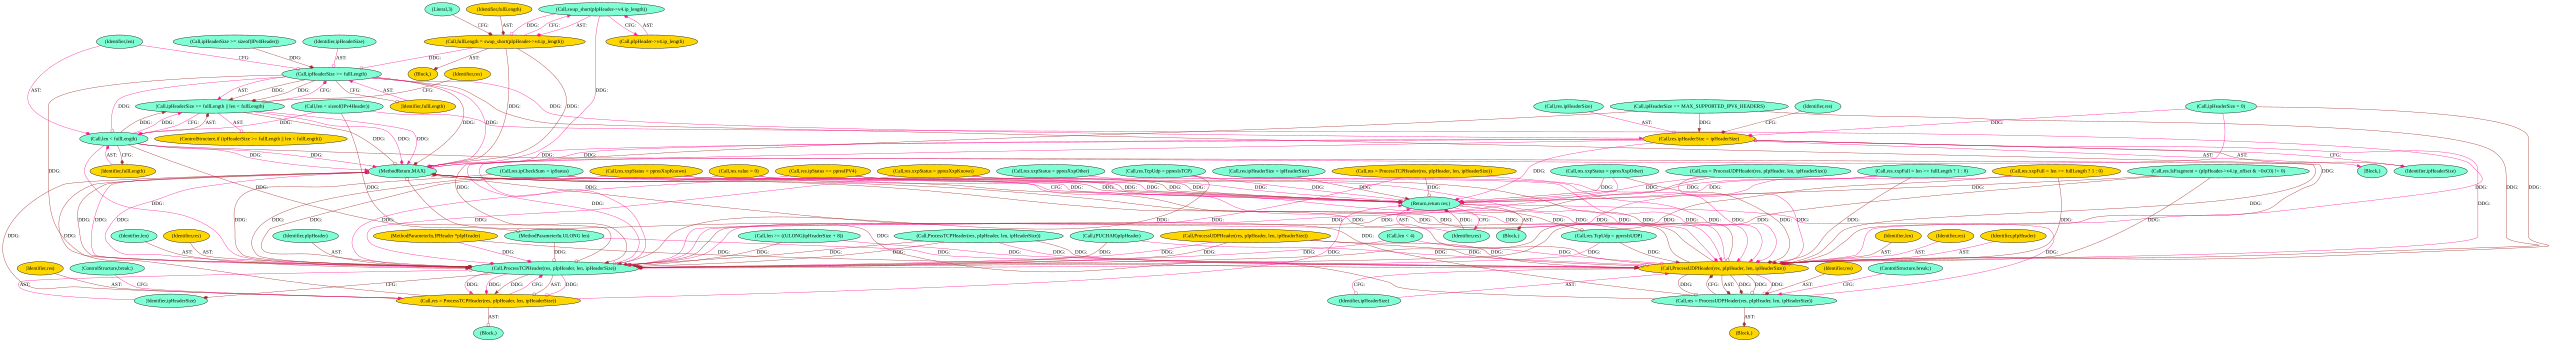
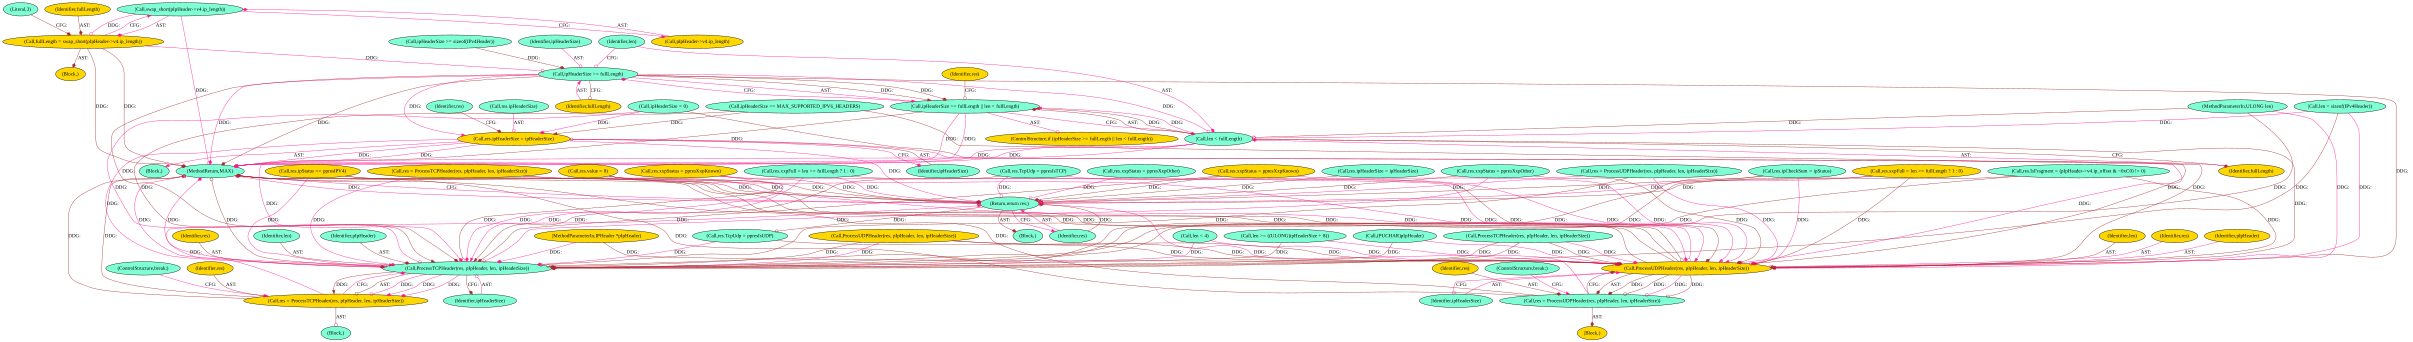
(1143, 187) -> (802, 188)
(318, 207) -> (1722, 123)
